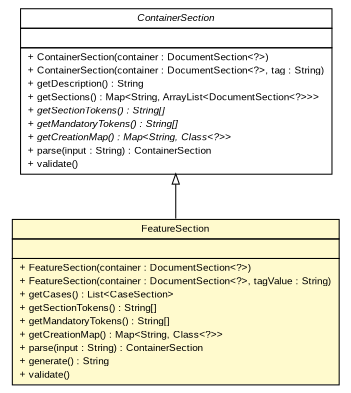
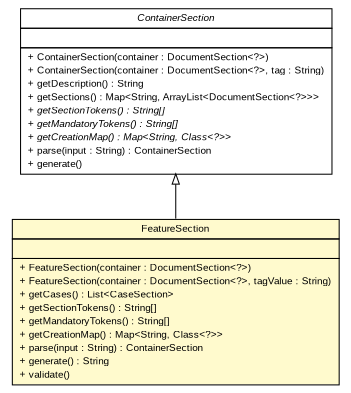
(53, 164) -> (55, 164)
